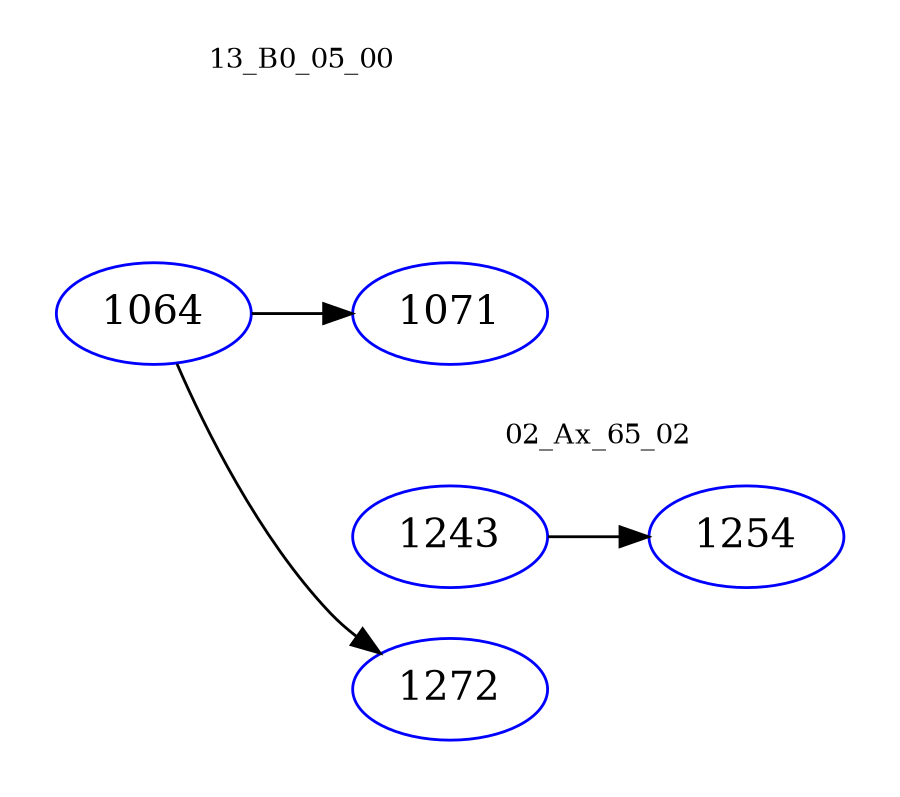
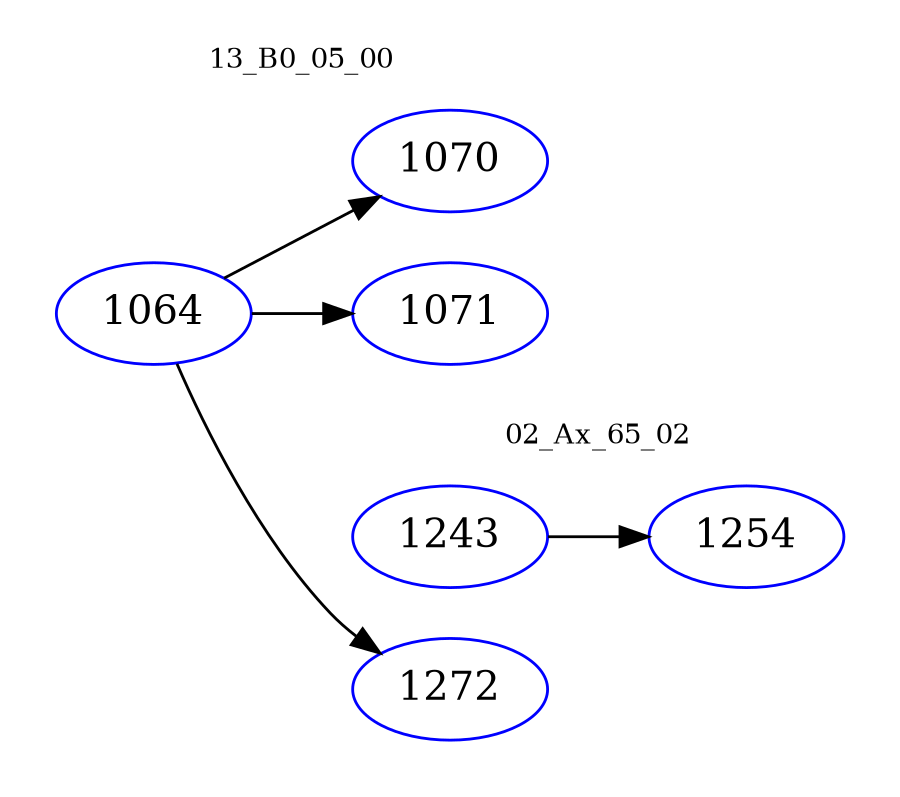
none -> (450, 161)
